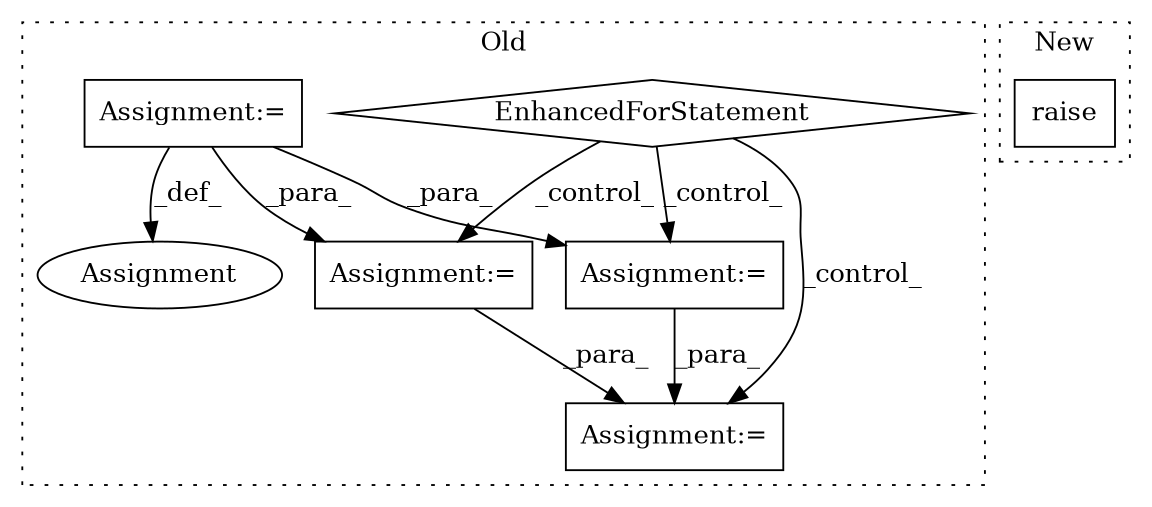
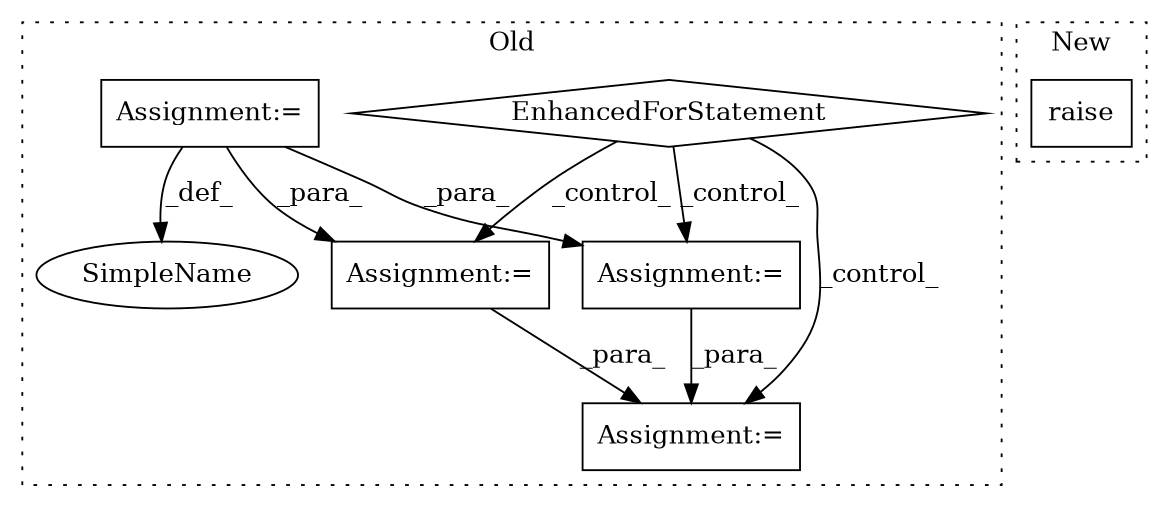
(160, 275) -> (167, 275)
